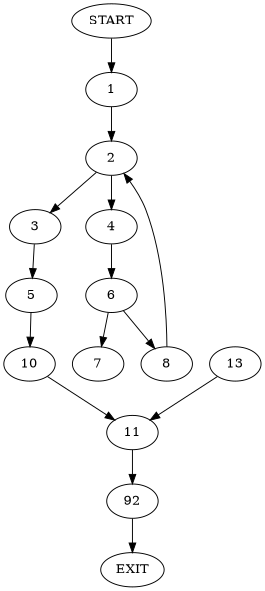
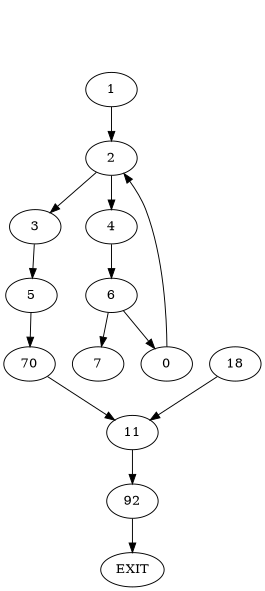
(111, 21) -> none
(30, 364) -> (30, 364)
(167, 364) -> (167, 364)
(235, 364) -> (235, 364)
